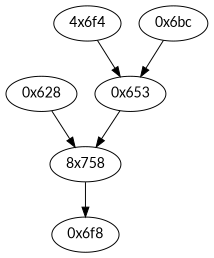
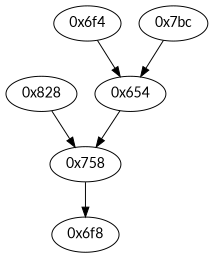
(87, 23) -> (87, 23)
(173, 23) -> (173, 23)
(41, 94) -> (41, 94)
(130, 94) -> (130, 94)
(85, 164) -> (85, 164)
